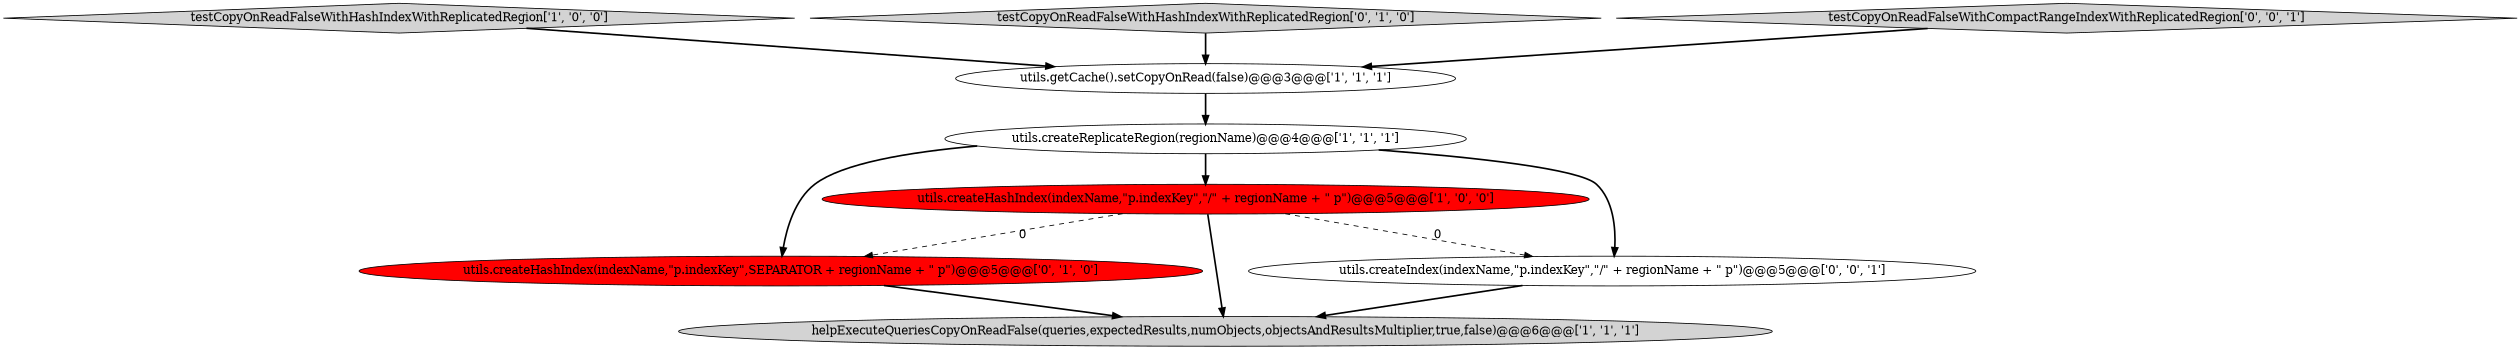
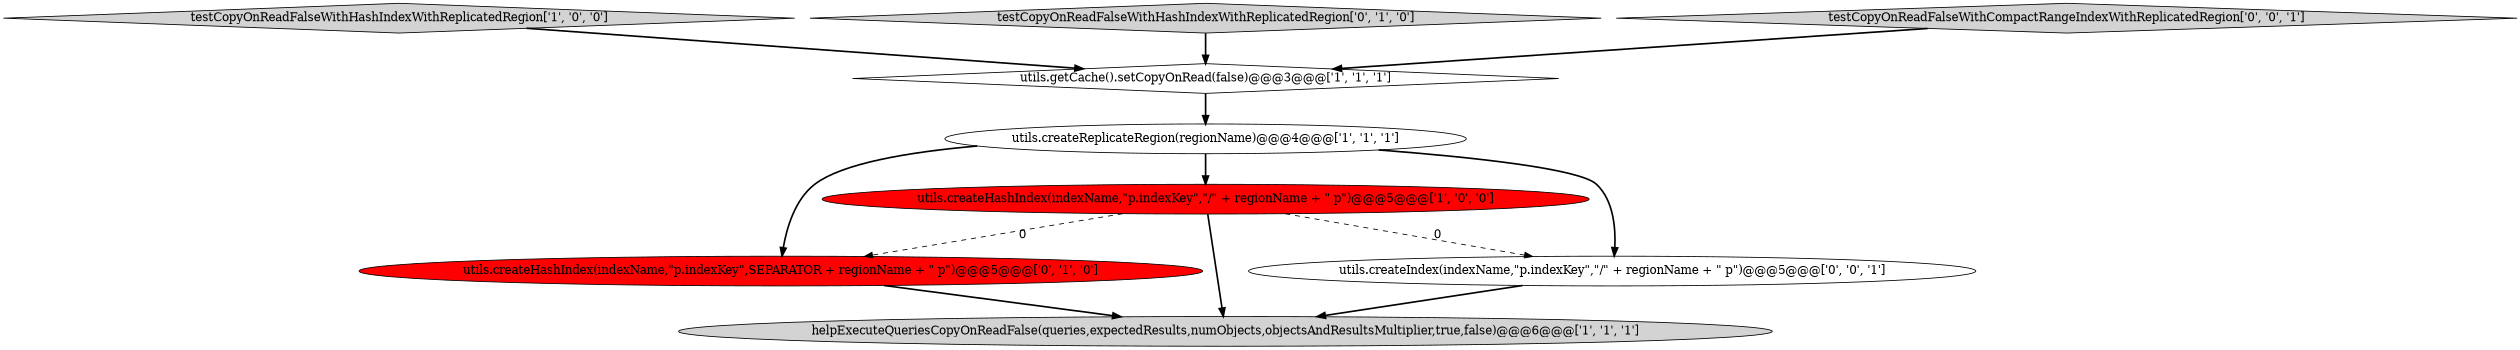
(1206, 79) -> (1206, 79)
